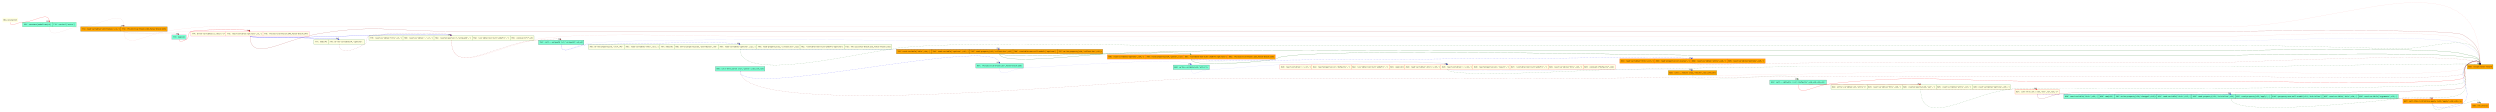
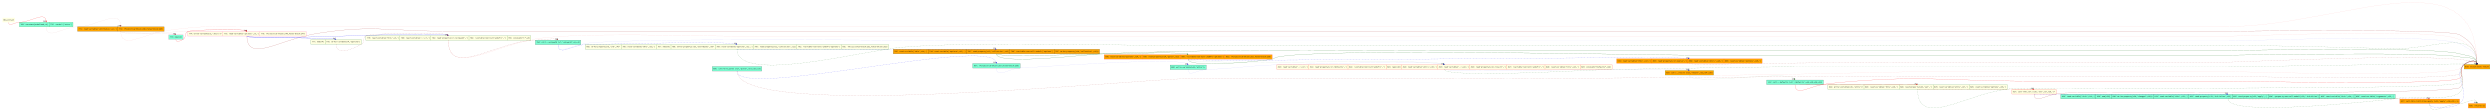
(10, 20) -> (9, 20)
